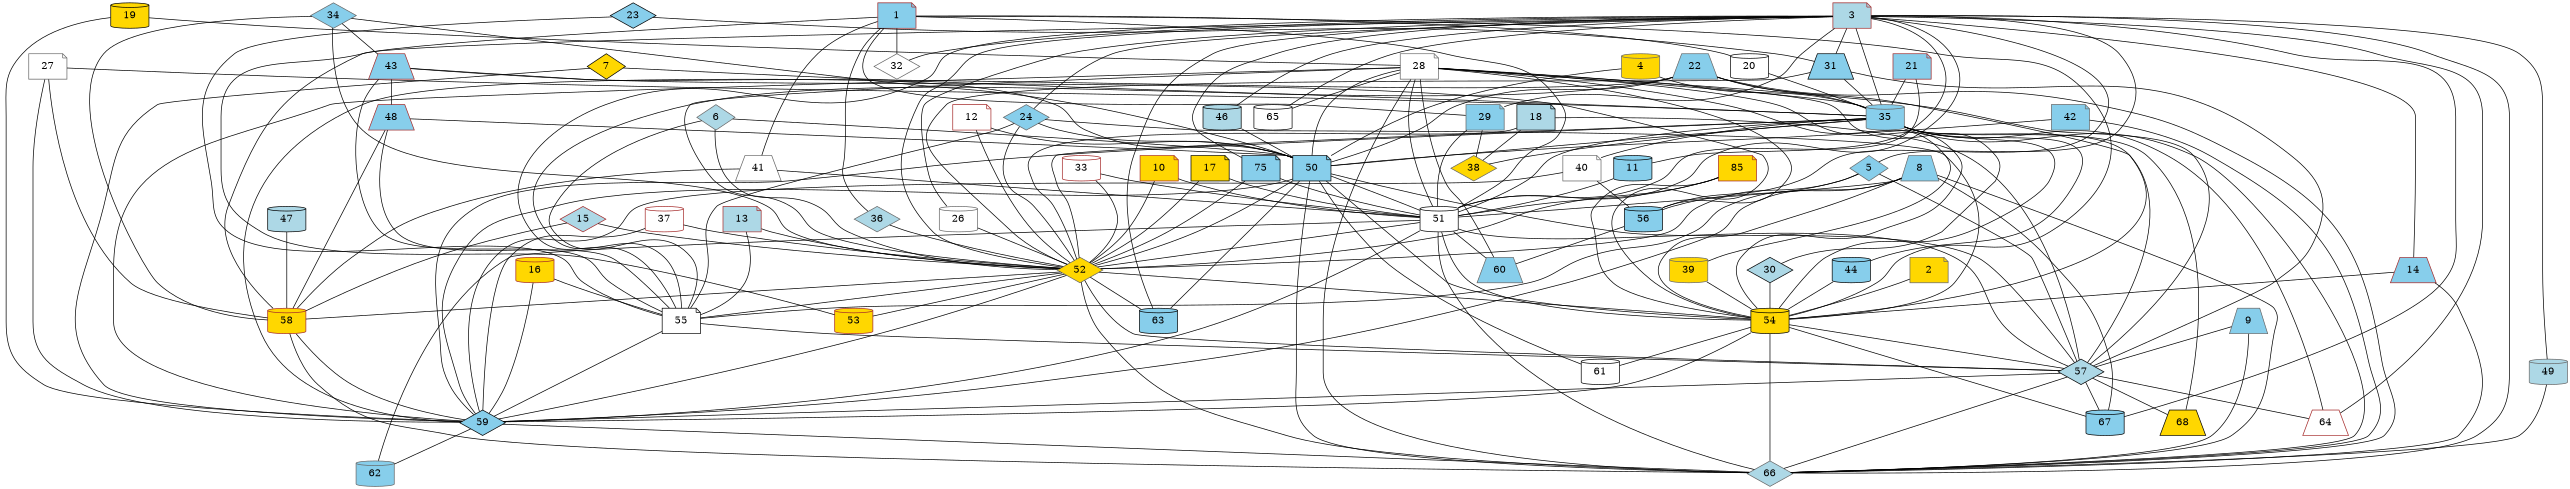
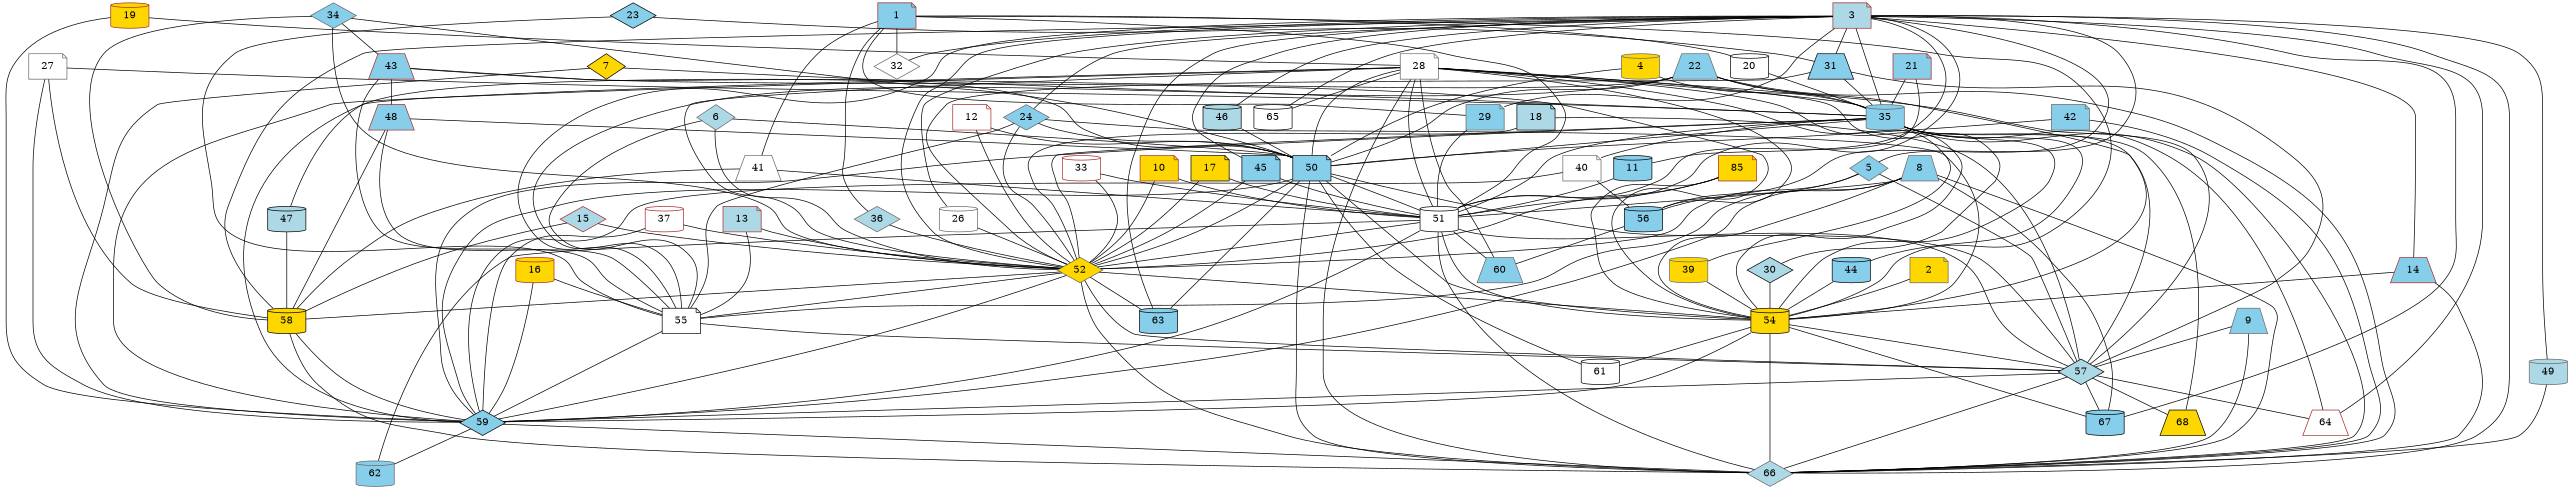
(130, 16) -> (130, 16)
none -> (818, 83)
(1261, 168) -> (1261, 168)
(1474, 168) -> none
(287, 321) -> (287, 321)
(854, 321) -> none
